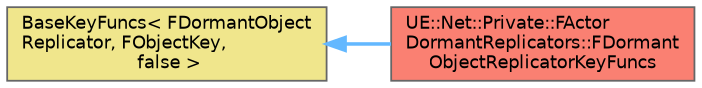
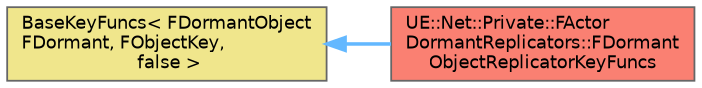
(167, 44) -> (167, 44)
